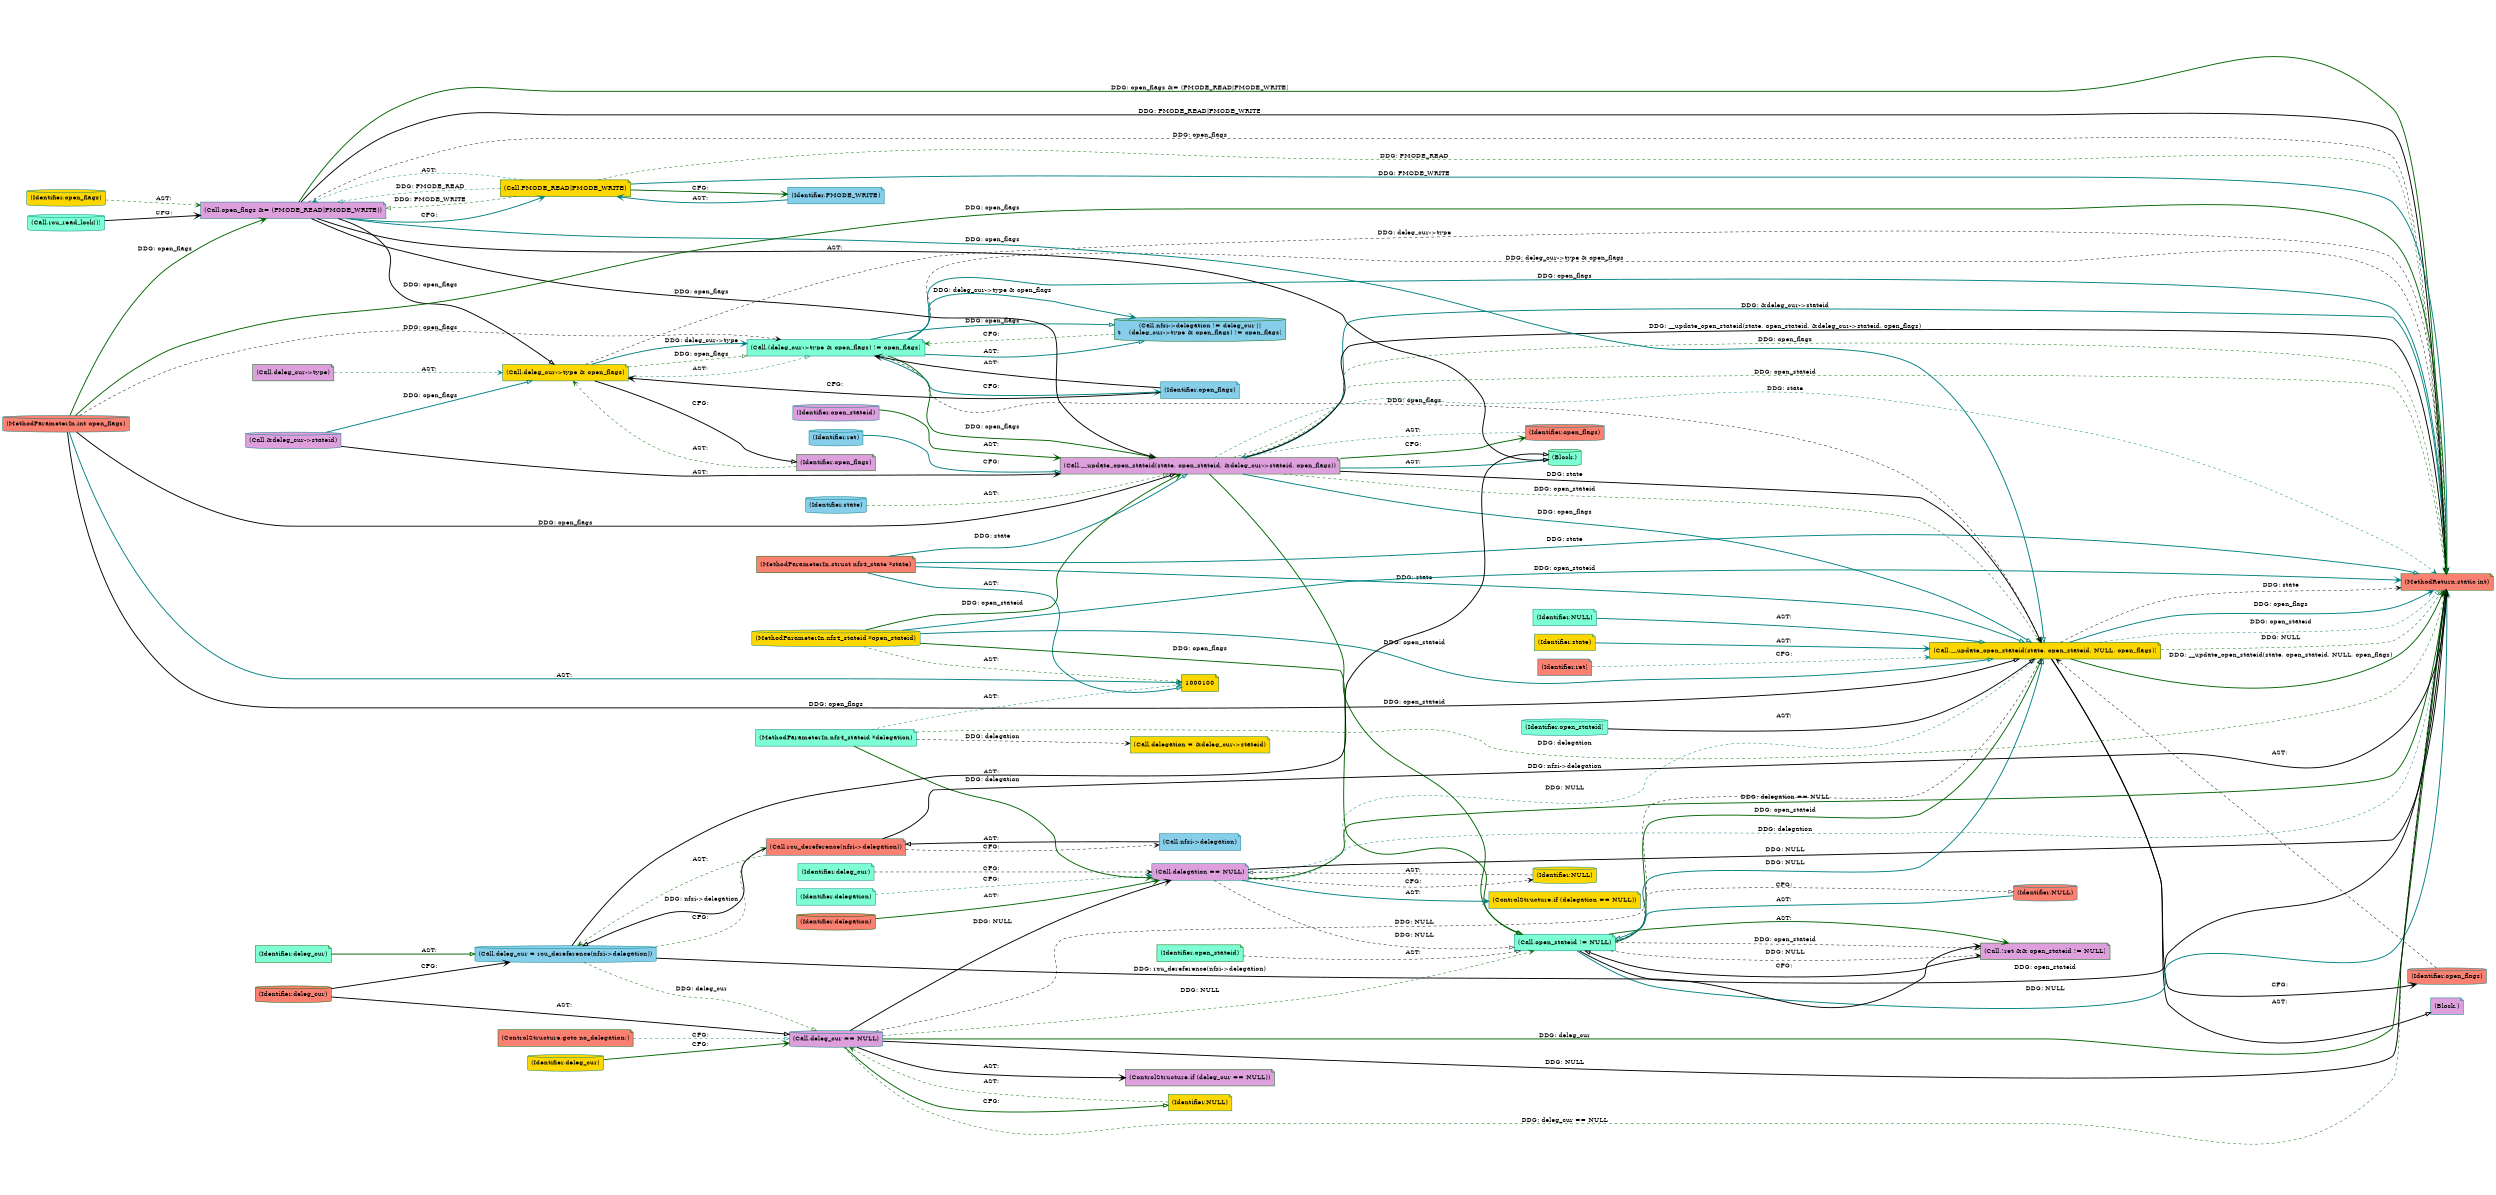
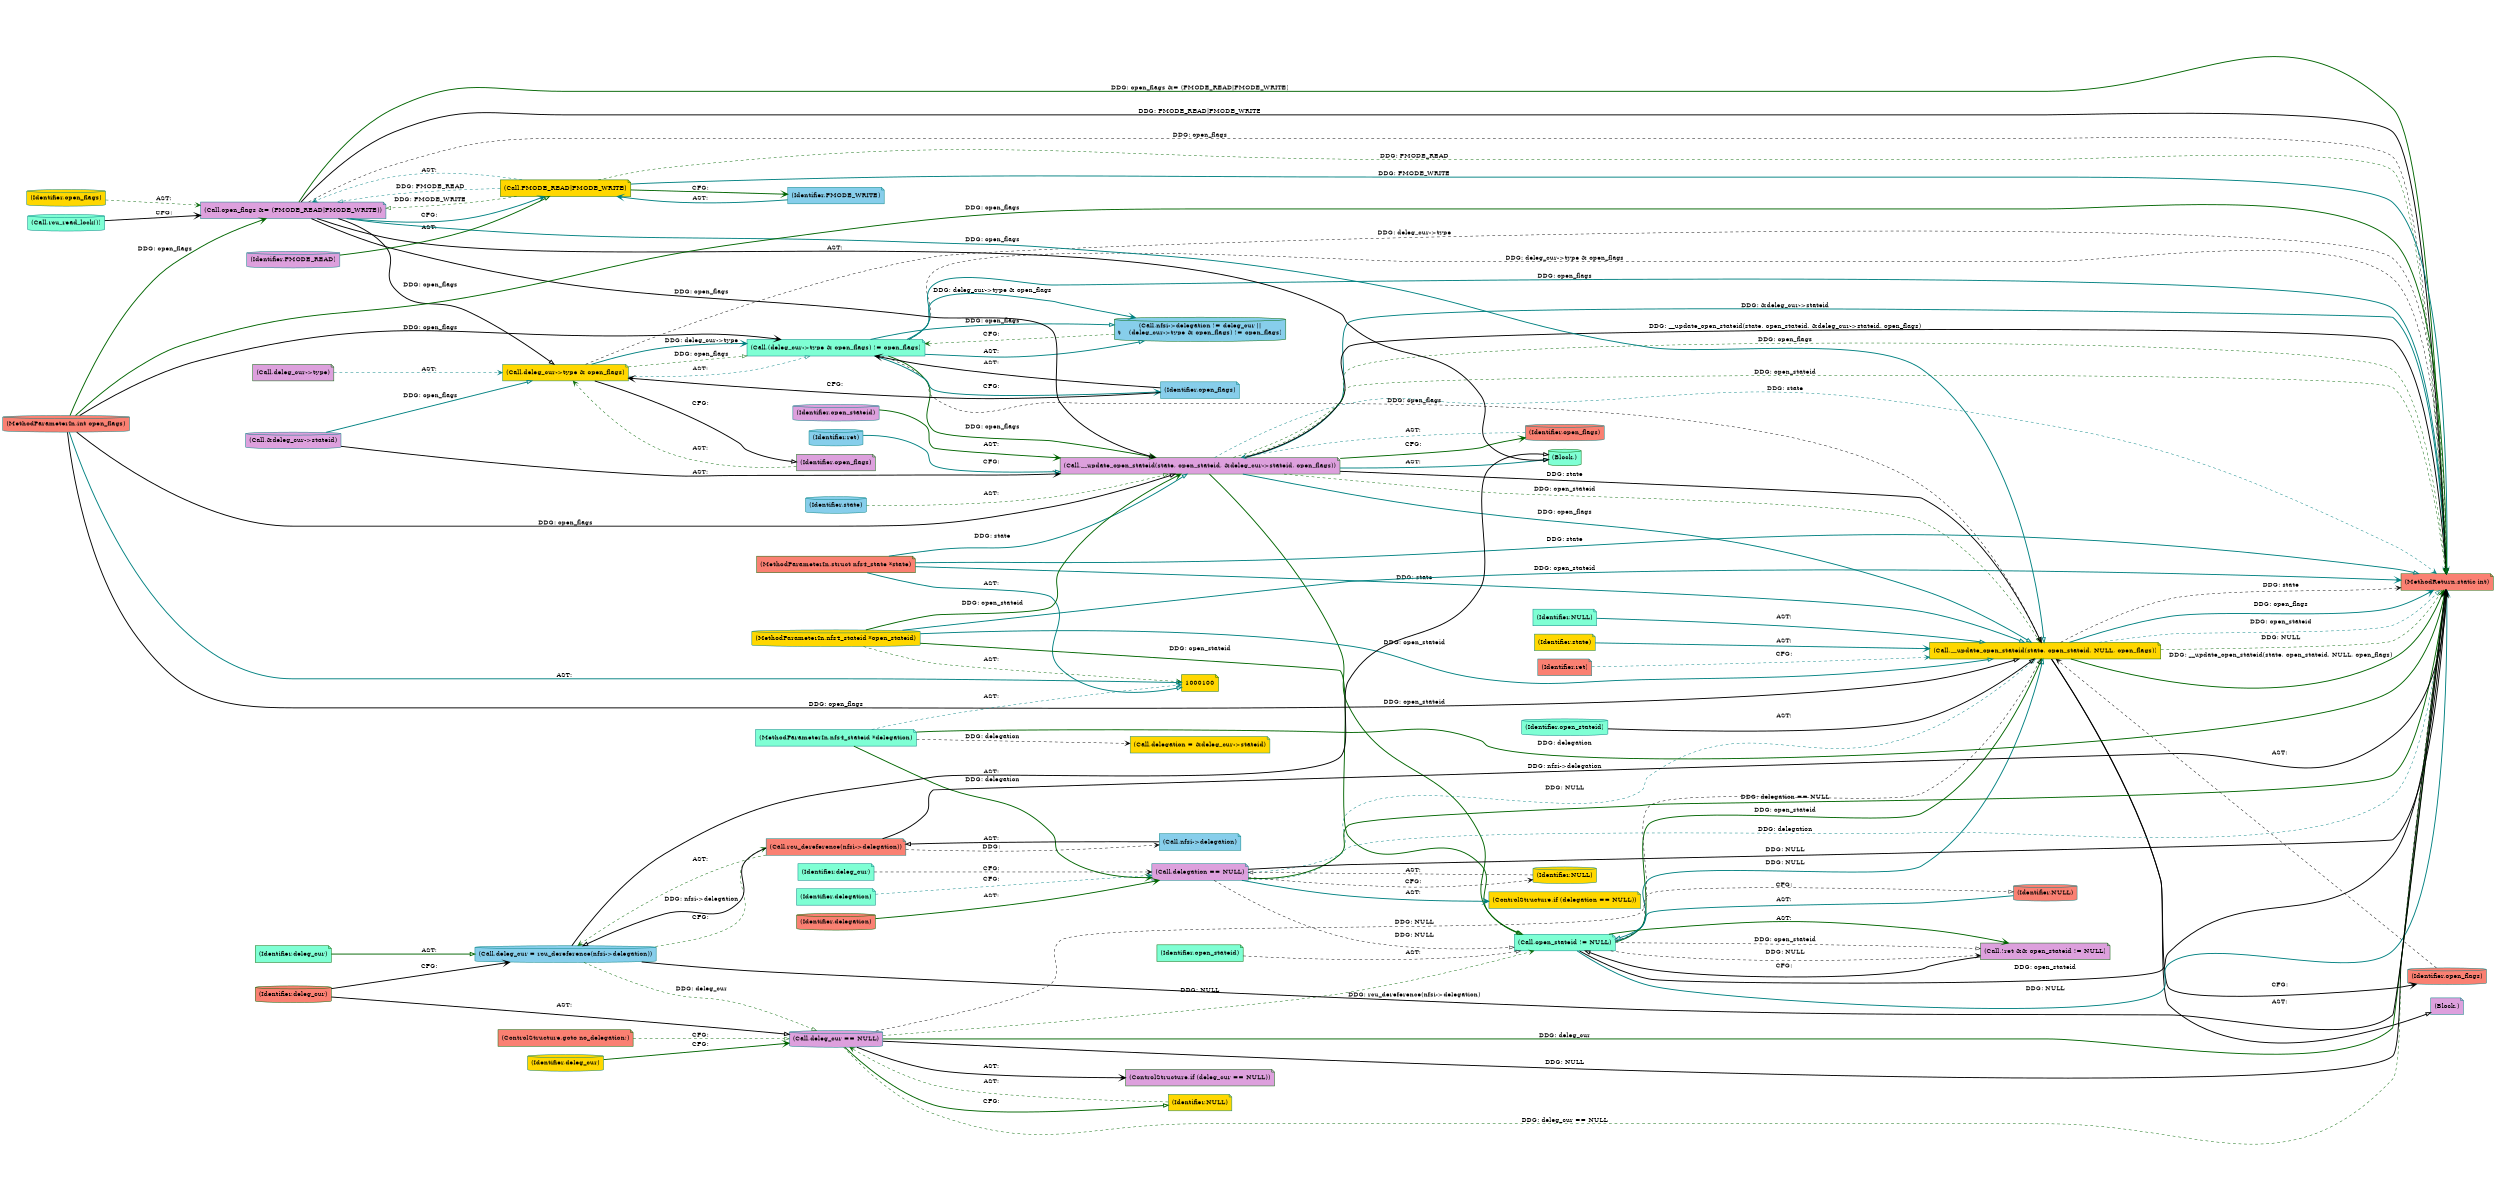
none -> (293, 260)
(420, 331) -> (420, 331)
(1200, 649) -> (1200, 649)
(1711, 758) -> (1711, 758)
(993, 847) -> (993, 847)
(1004, 946) -> none
(1327, 977) -> (1730, 1012)
(709, 1039) -> (709, 1039)
